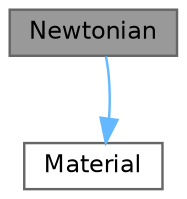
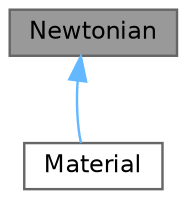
(109, 87) -> (77, 112)
